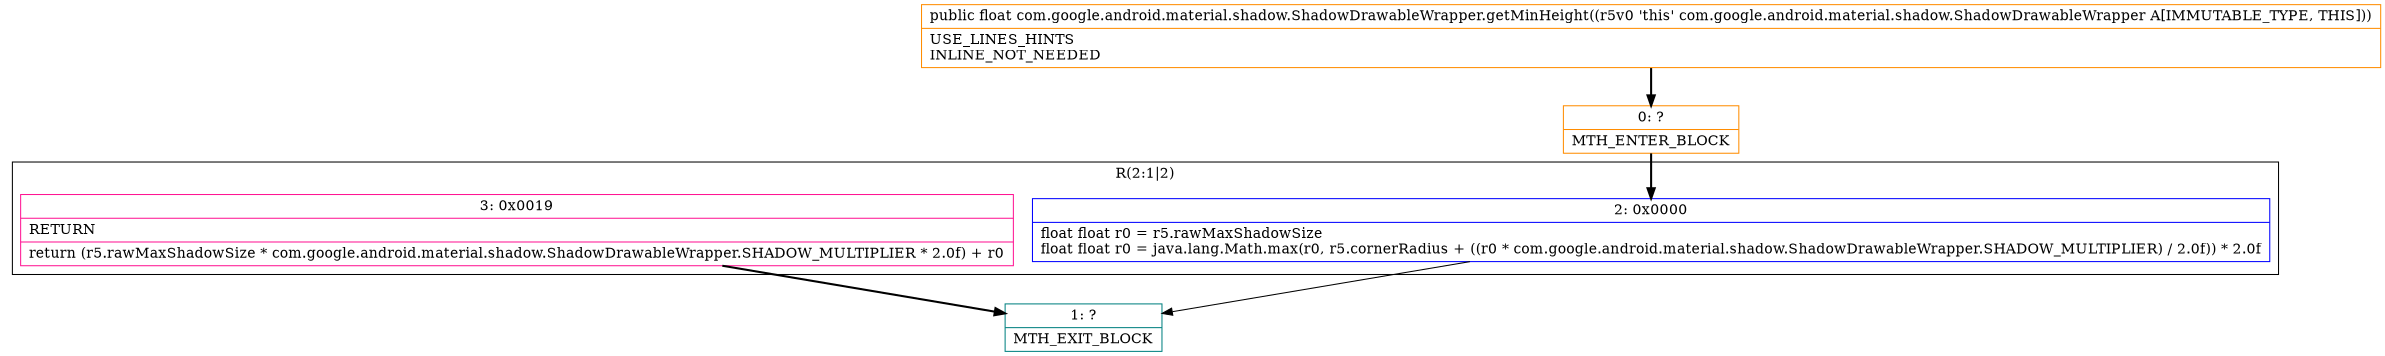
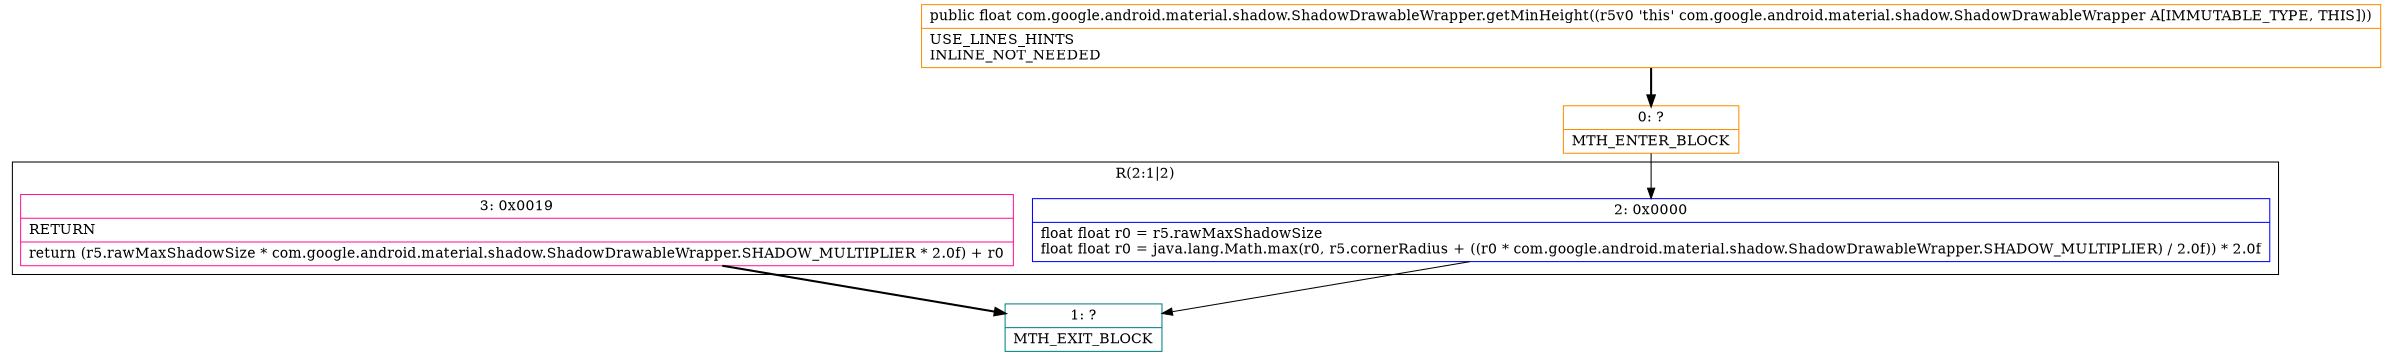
(1651, 171) -> (1651, 171)
